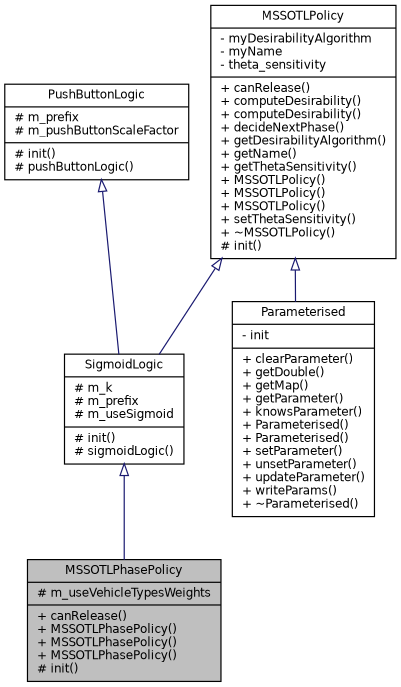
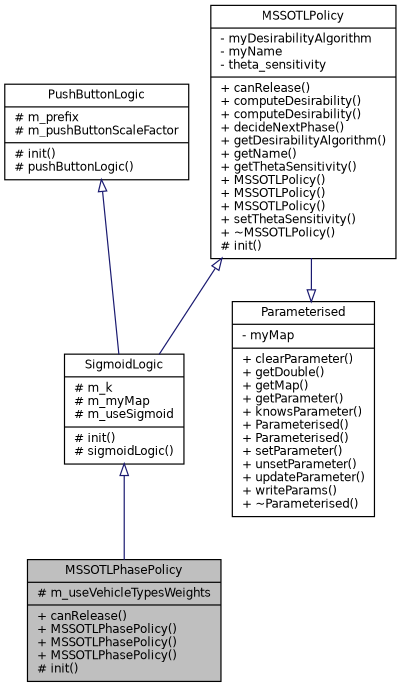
(295, 286) -> (311, 274)
(256, 336) -> (268, 336)
(107, 401) -> (112, 401)
